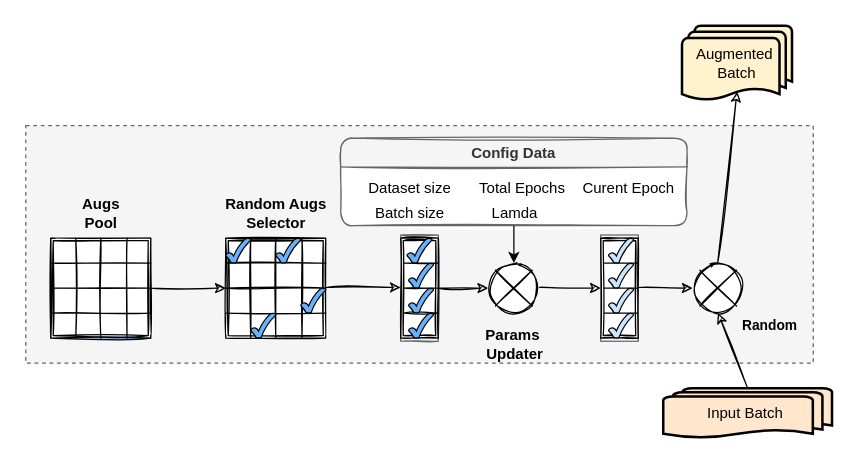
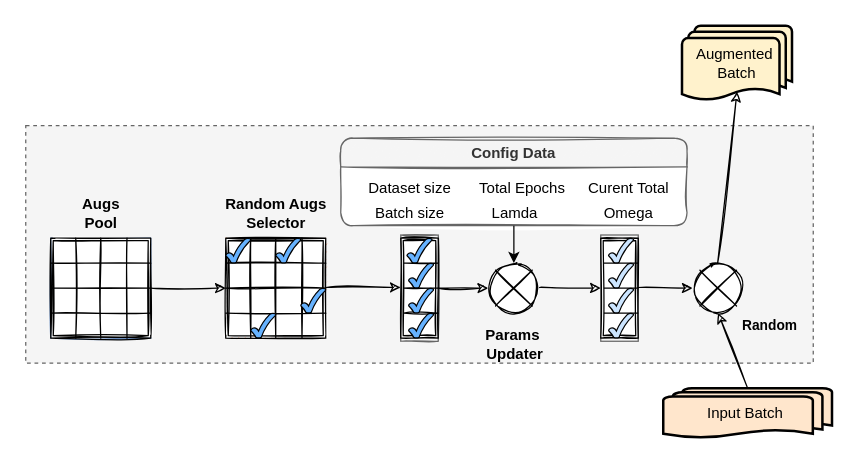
(629, 188) -> (629, 188)
none -> (628, 213)
